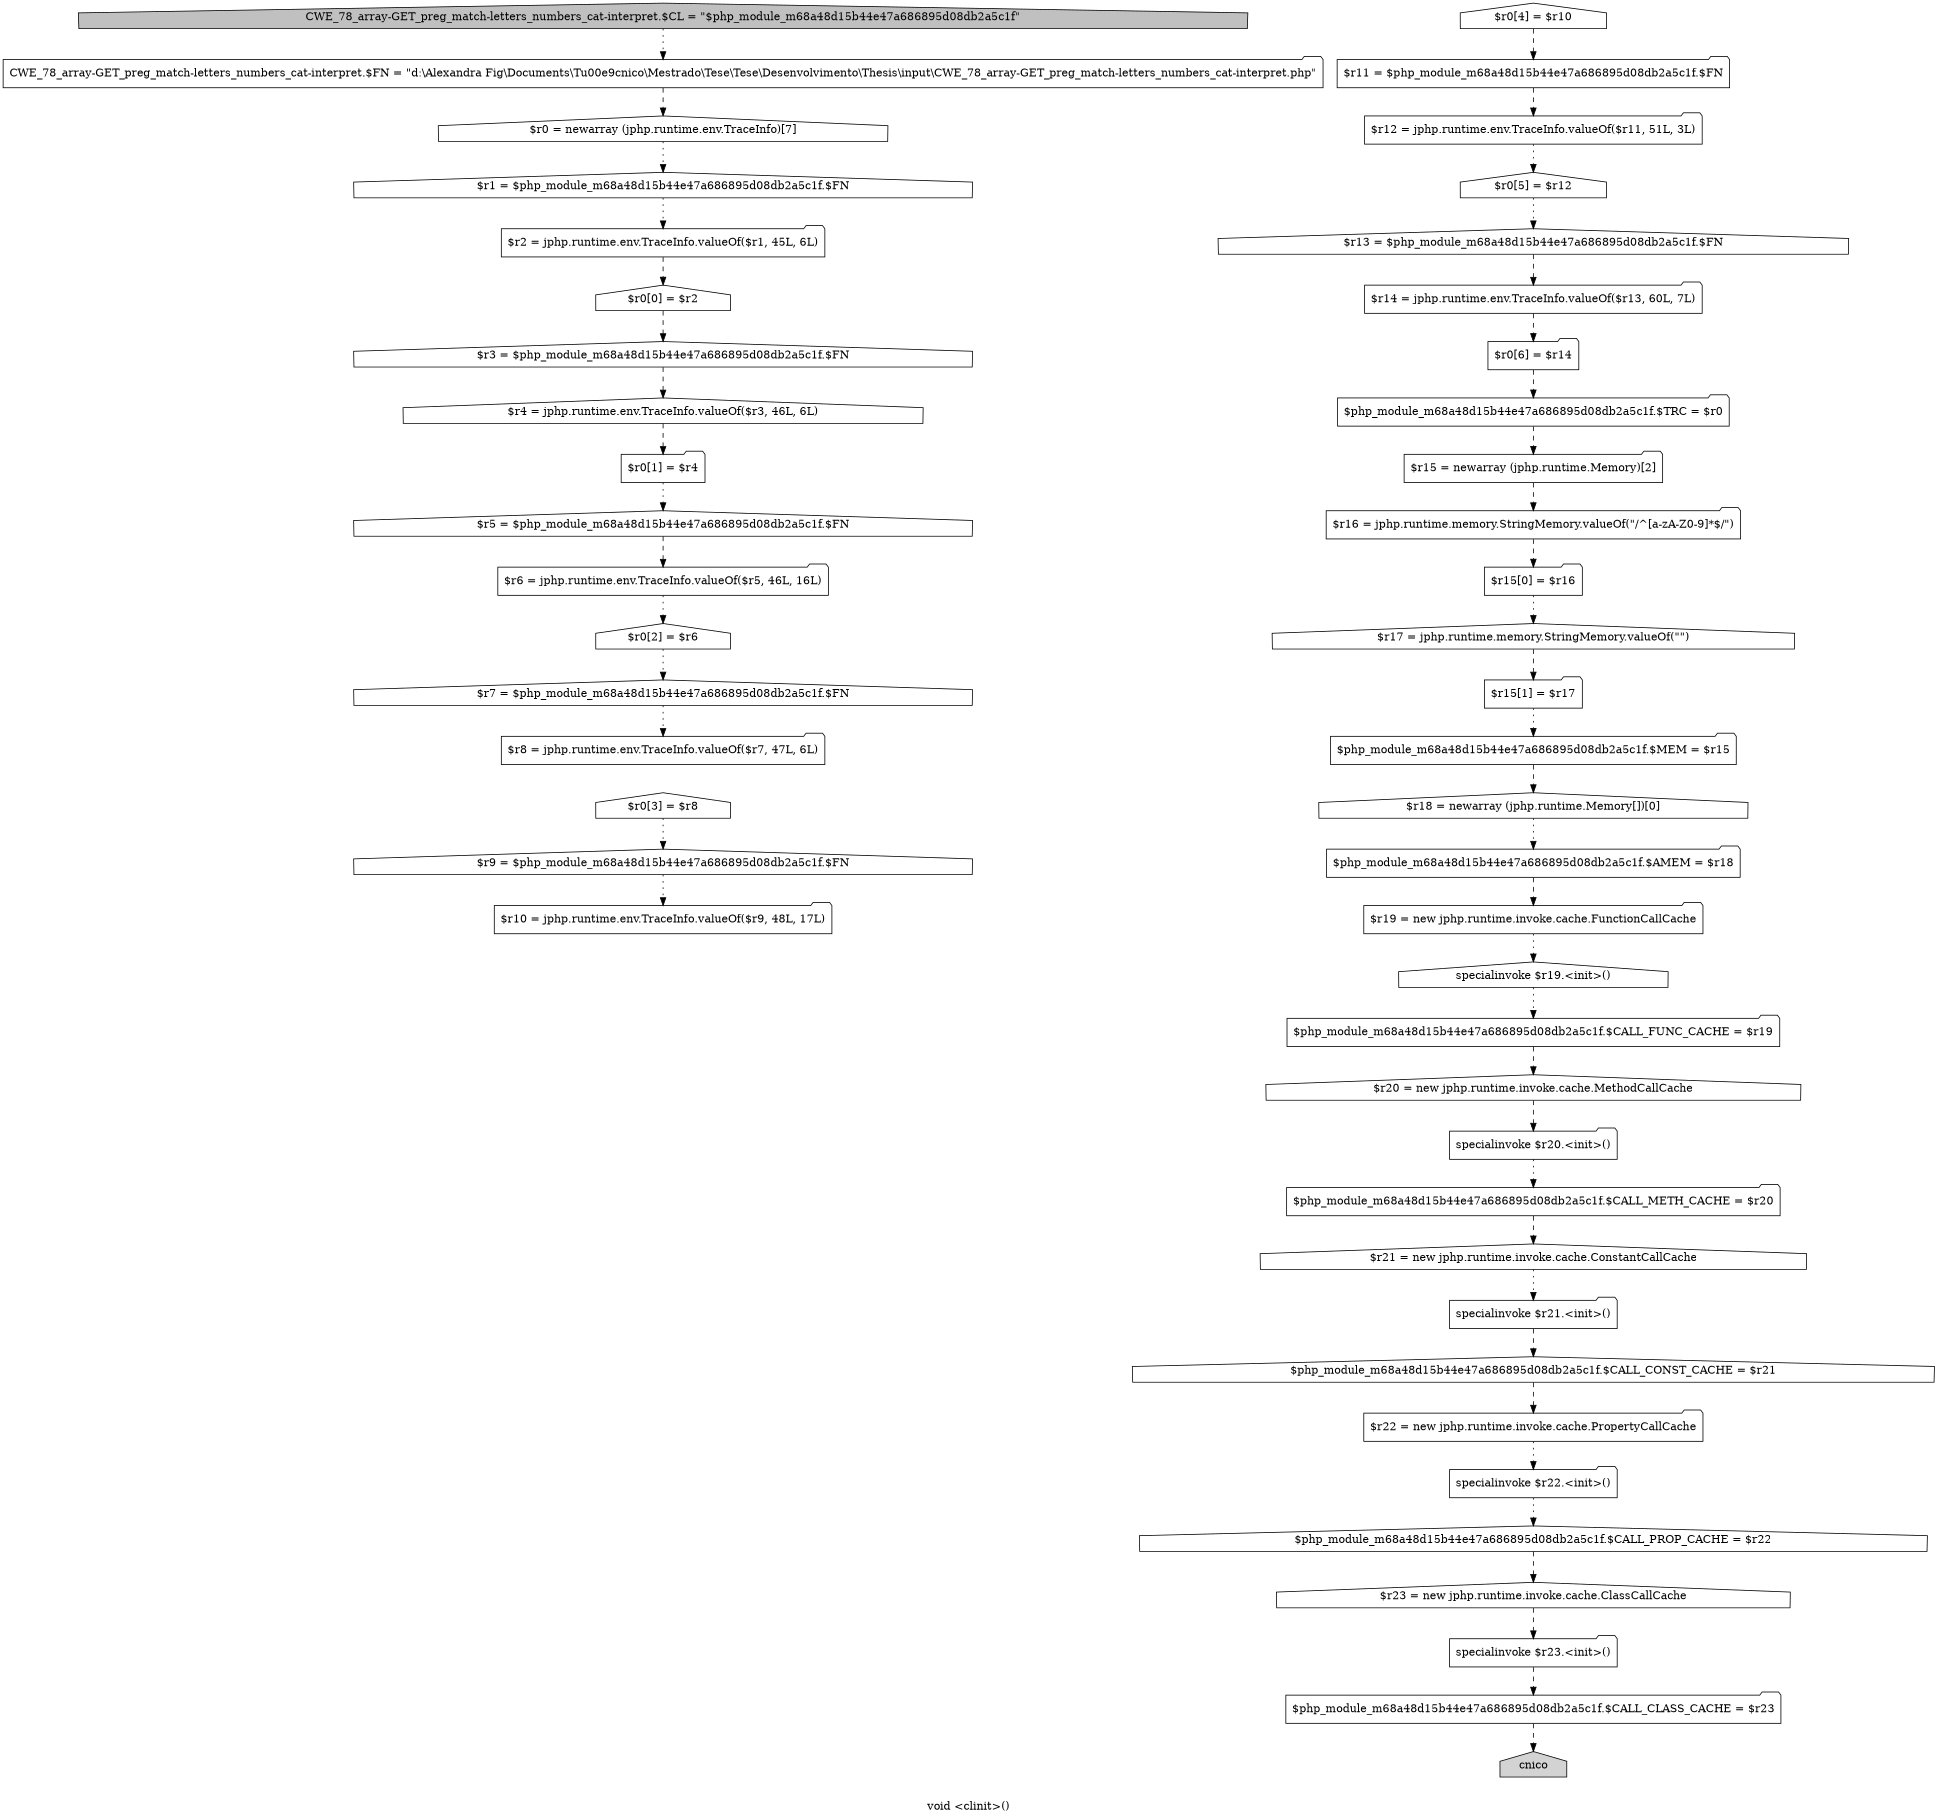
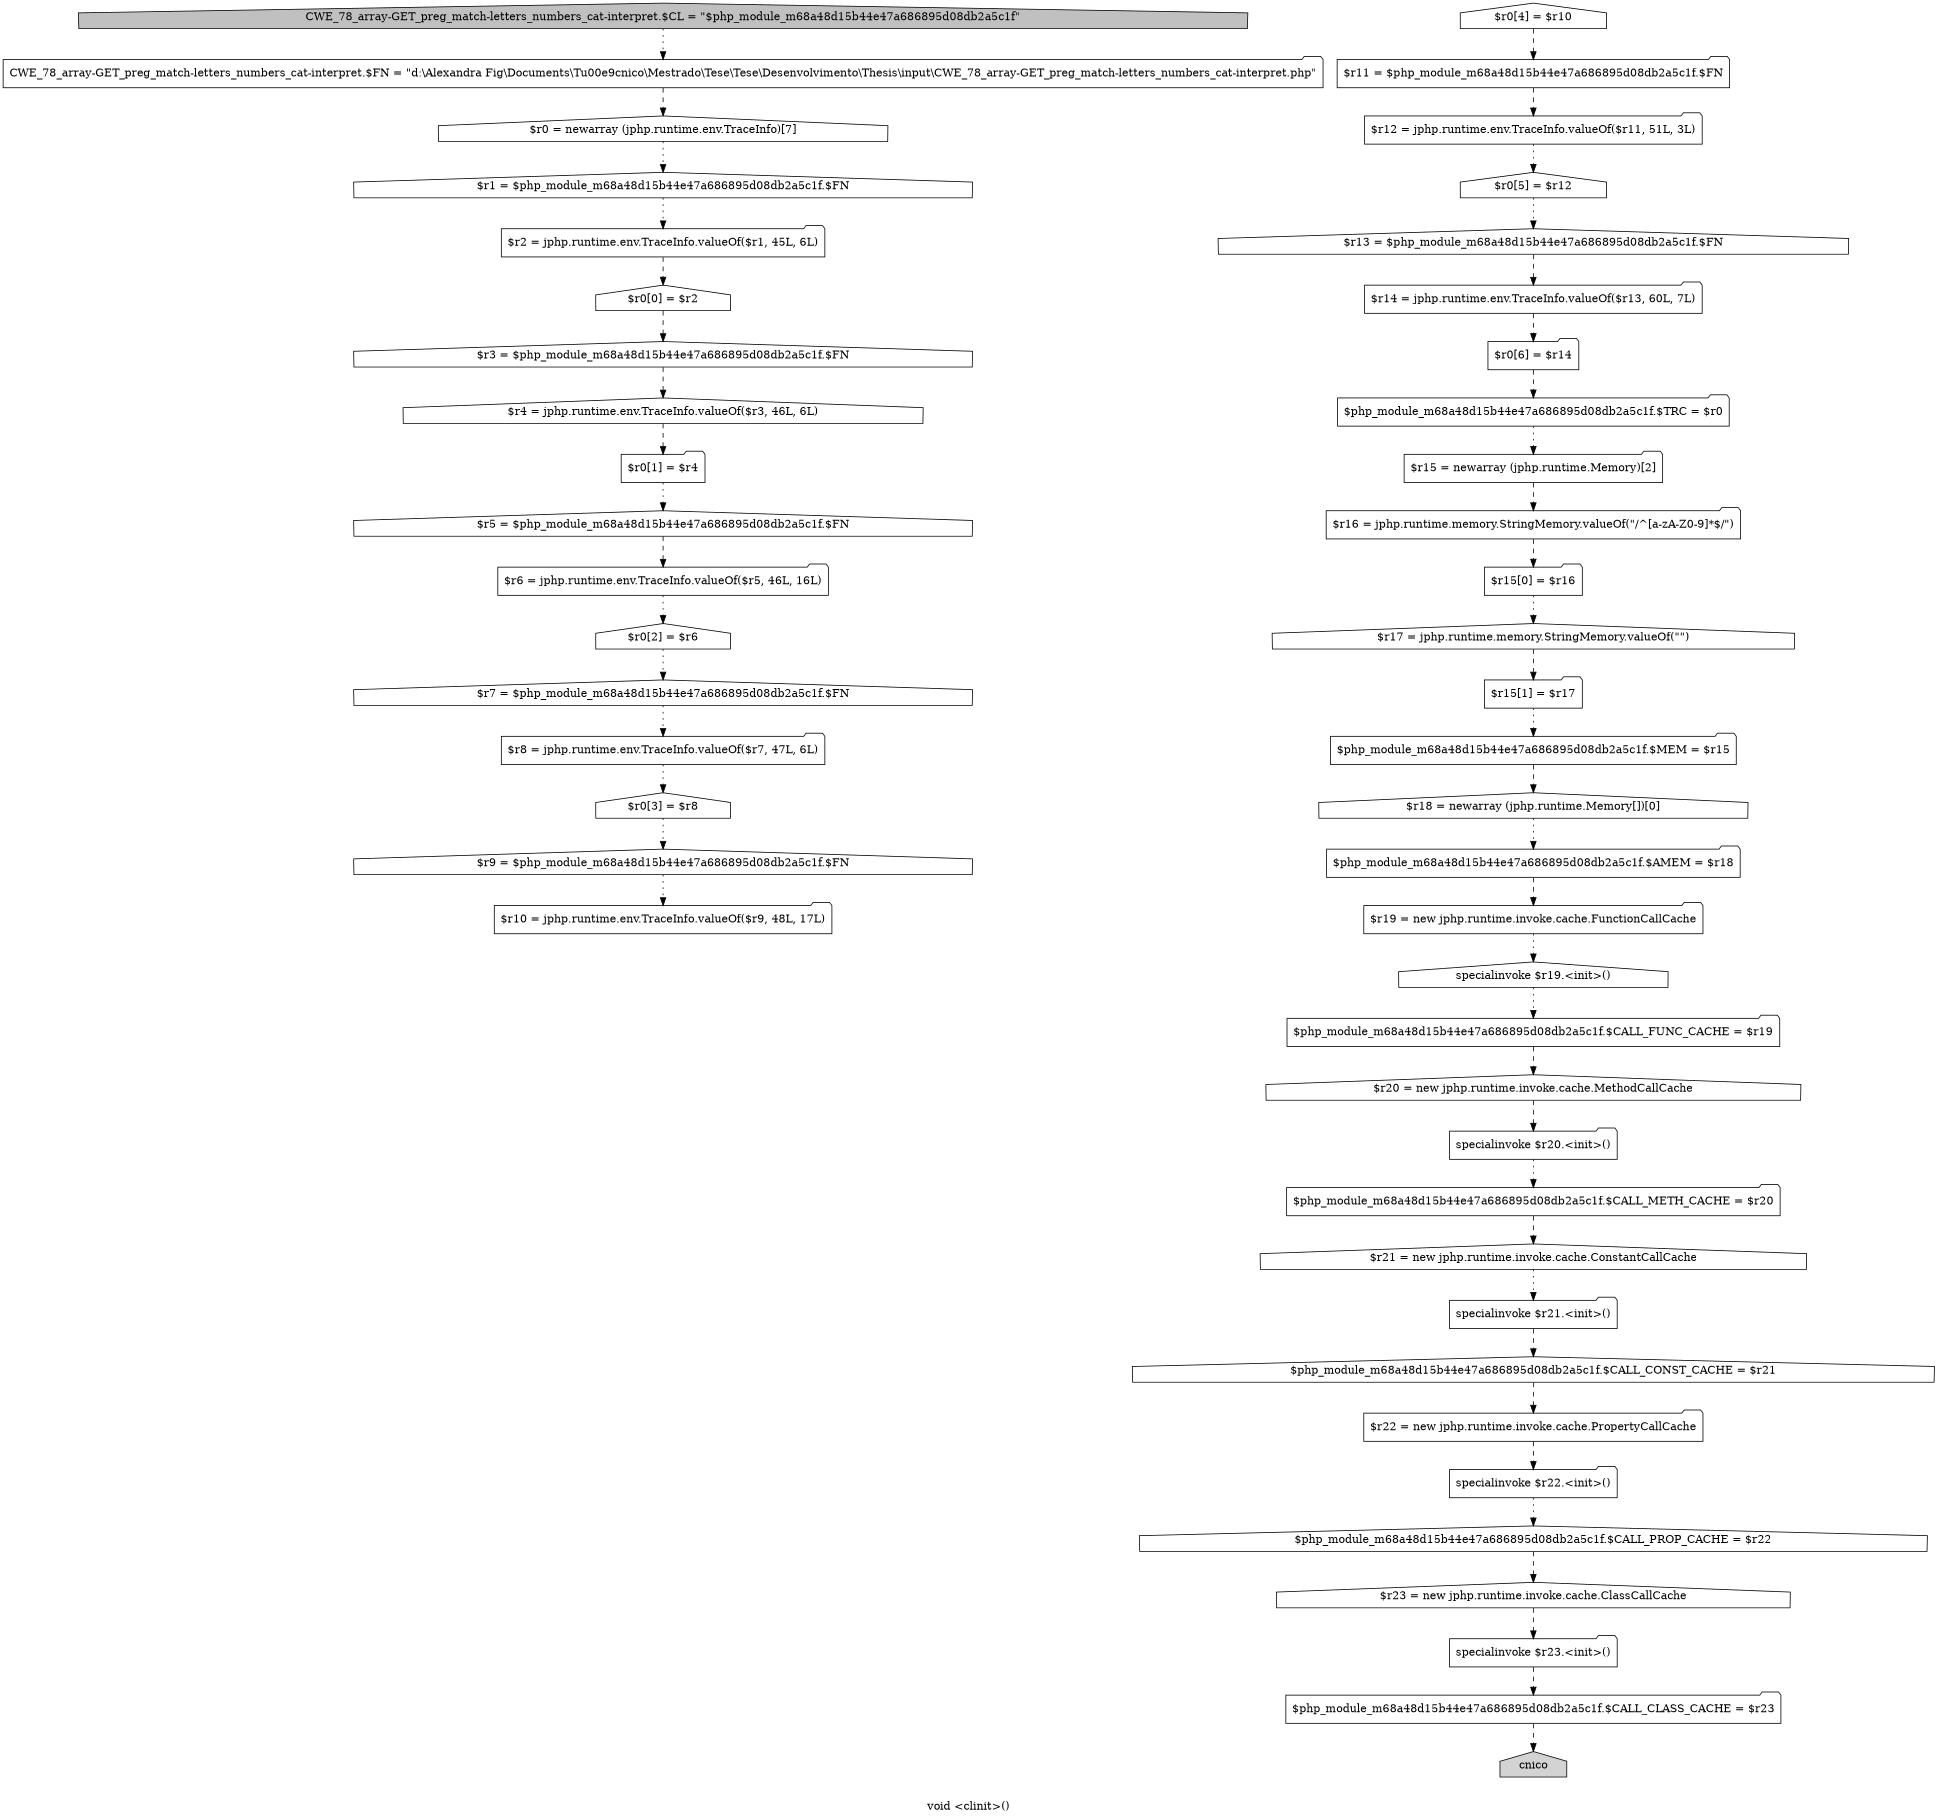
(1533, 436) -> (1533, 436)
none -> (663, 775)
(1533, 1452) -> (1533, 1452)
